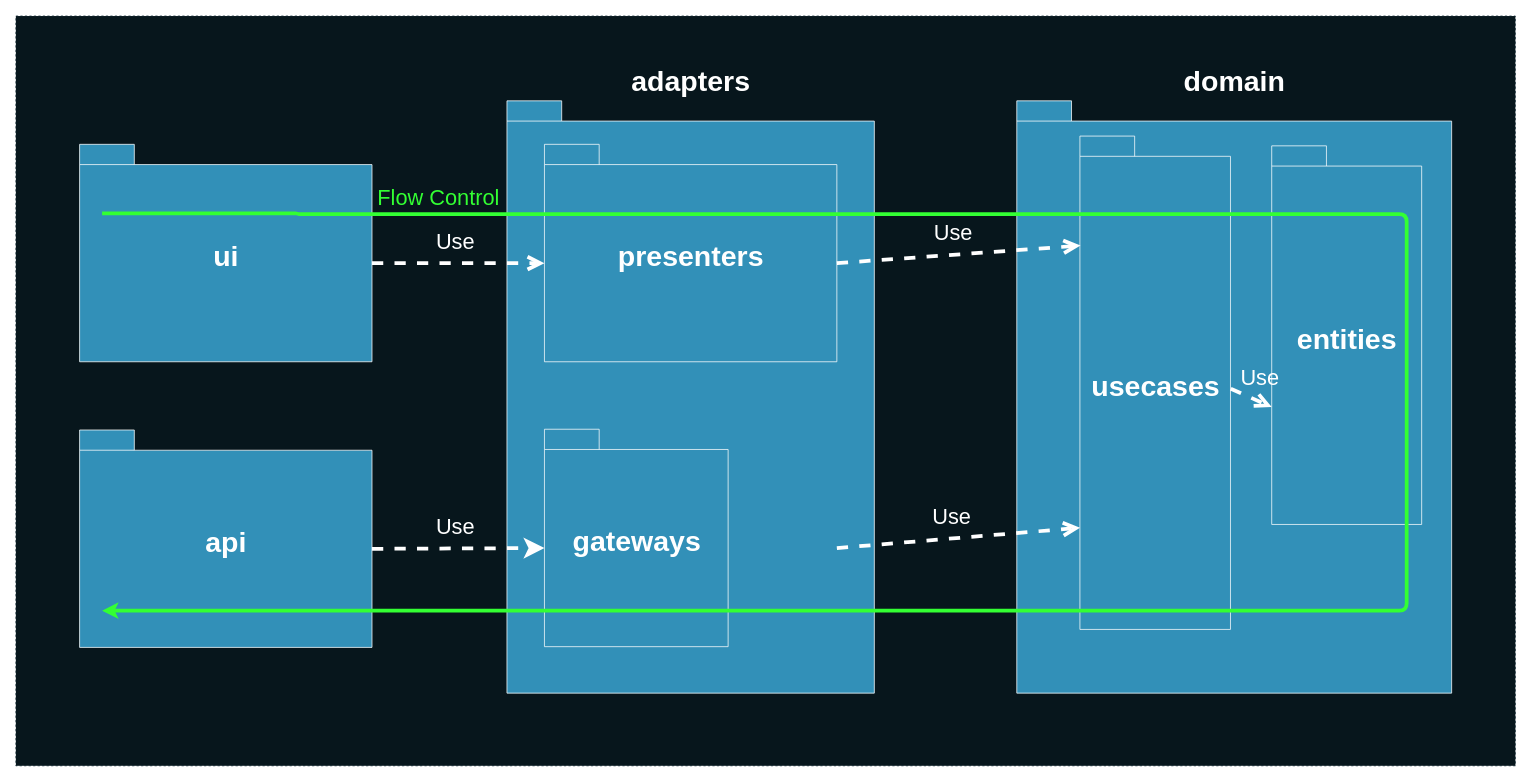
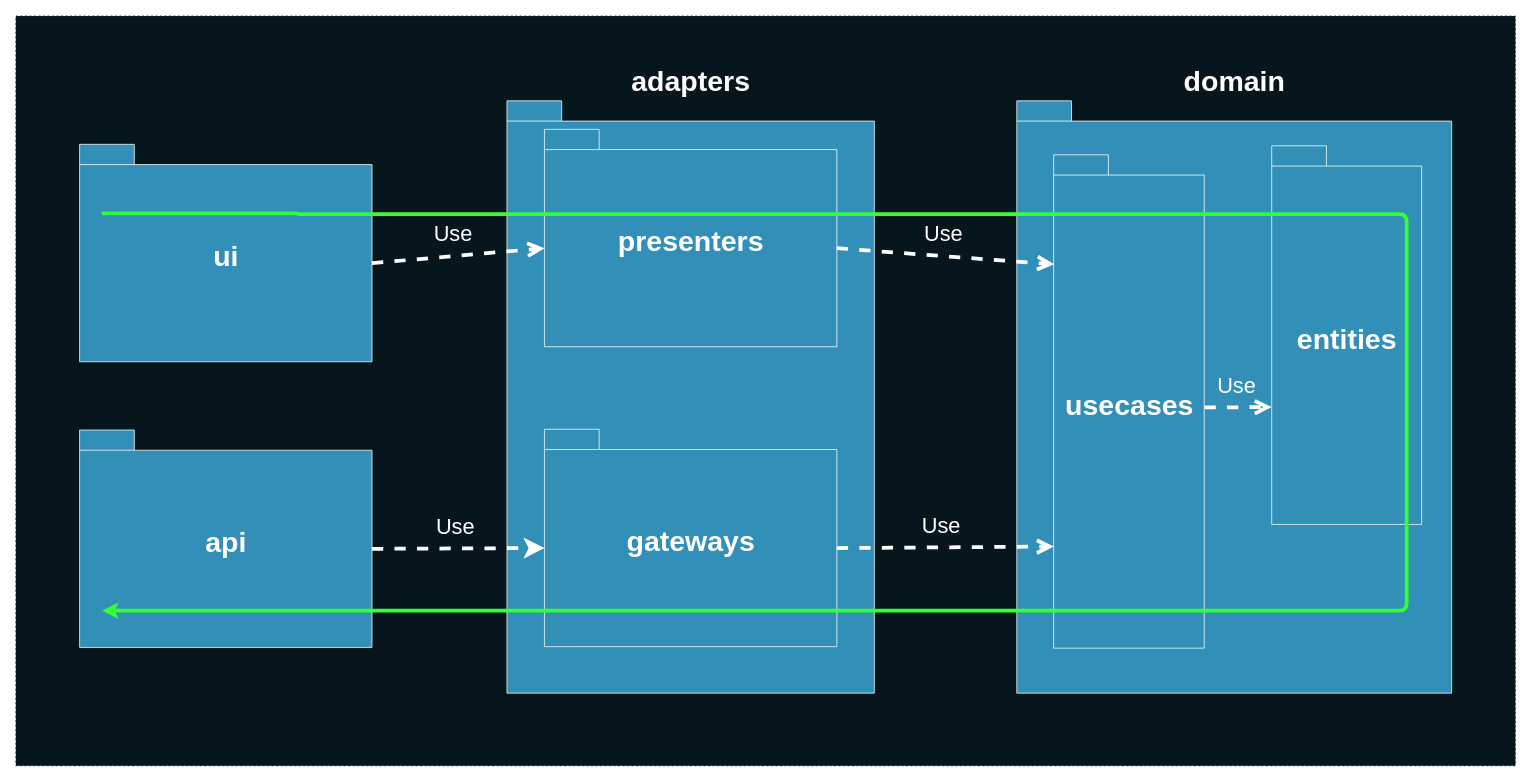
(438, 198) -> none
(690, 253) -> (690, 238)
(1155, 383) -> (1129, 402)
(636, 538) -> (690, 538)
